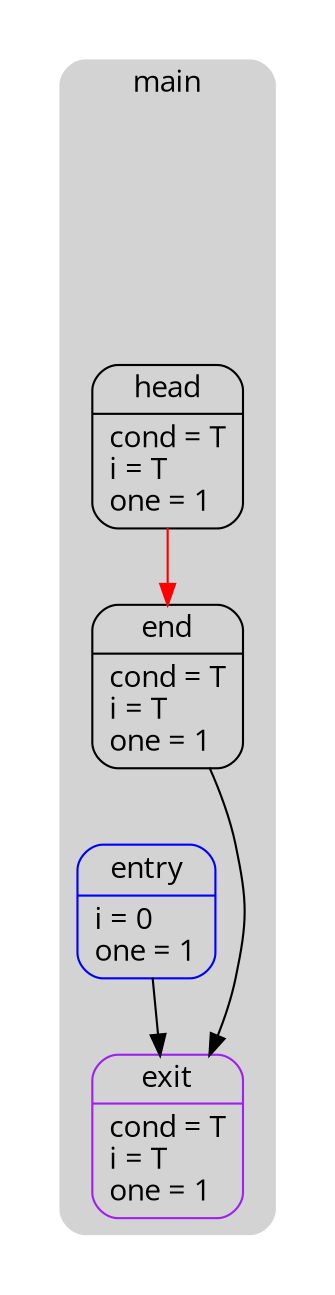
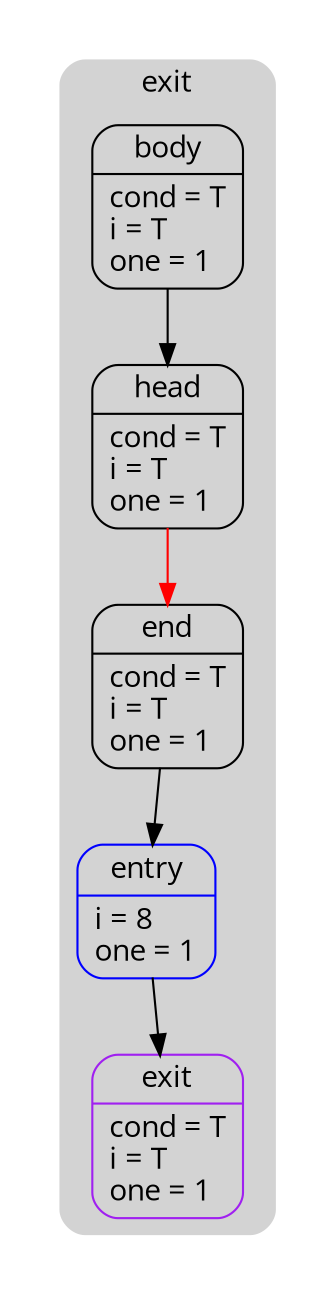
(168, 84) -> (168, 84)
none -> (168, 207)
(244, 901) -> (157, 796)
(124, 920) -> (124, 920)
